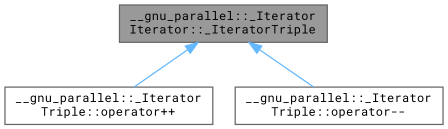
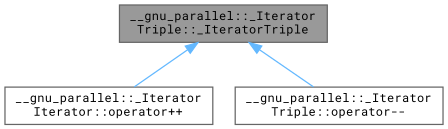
(223, 24) -> (223, 24)
(109, 106) -> (109, 106)
